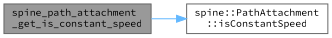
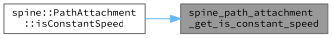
(164, 19) -> (158, 19)
